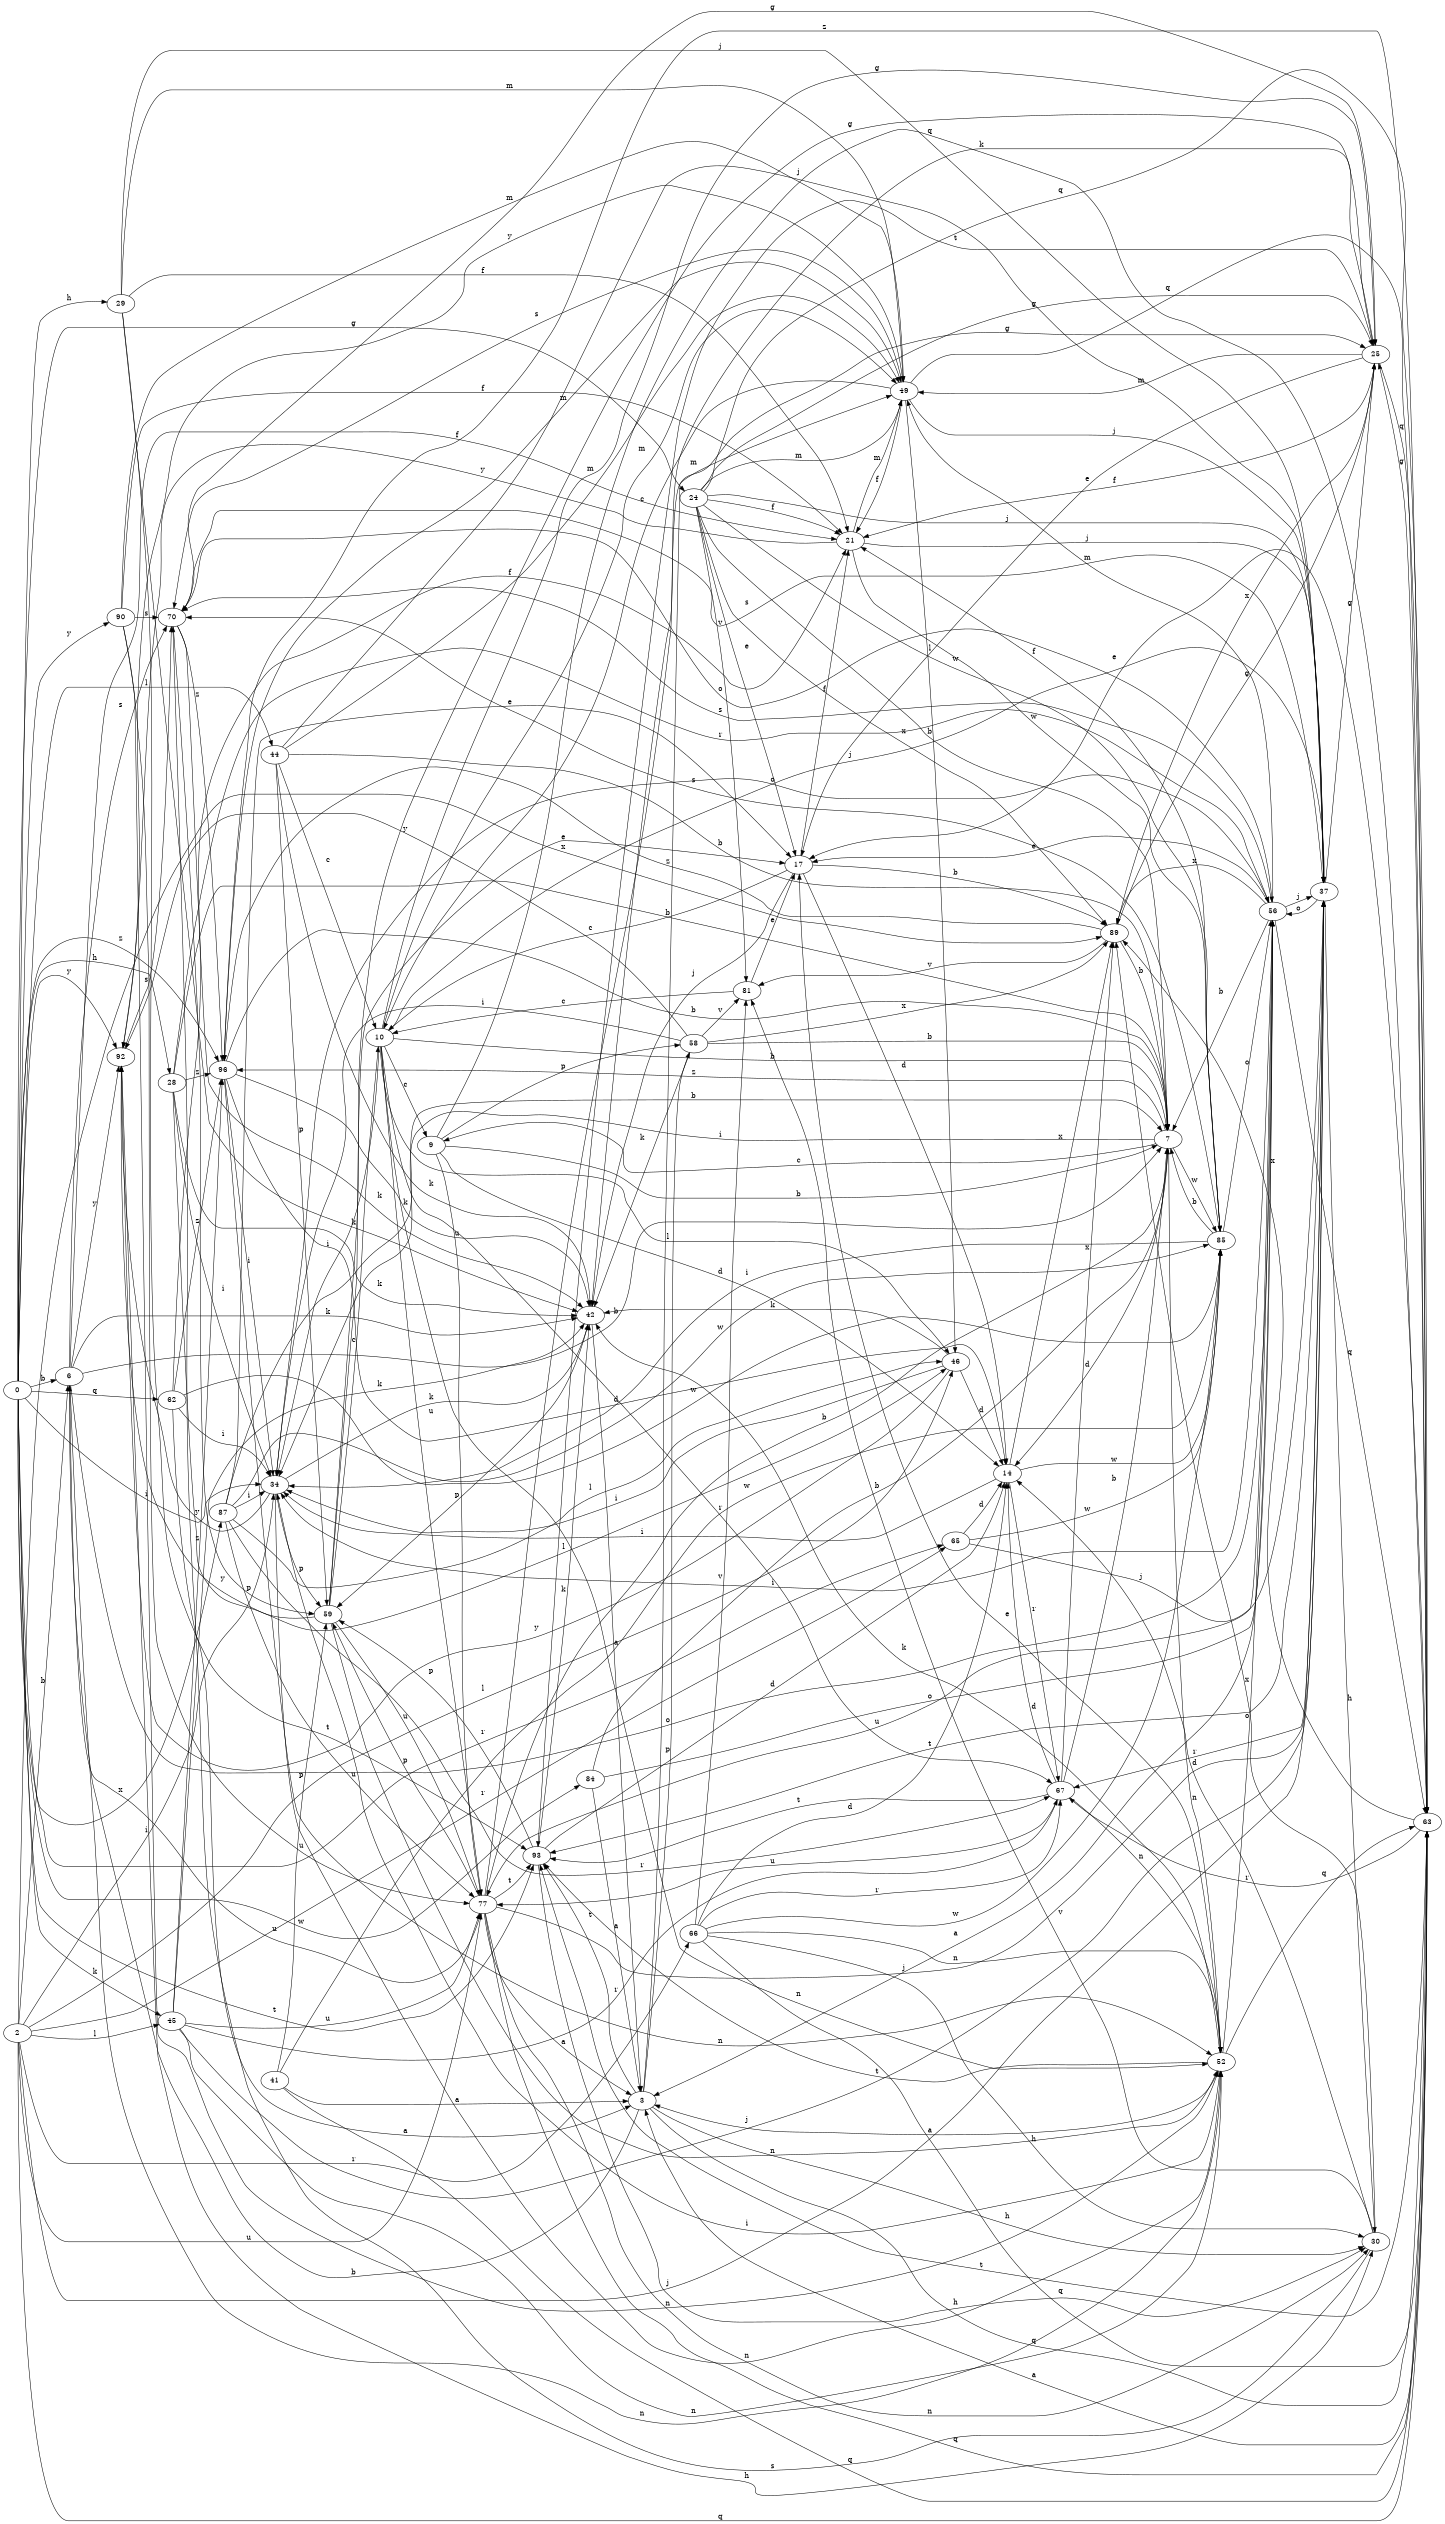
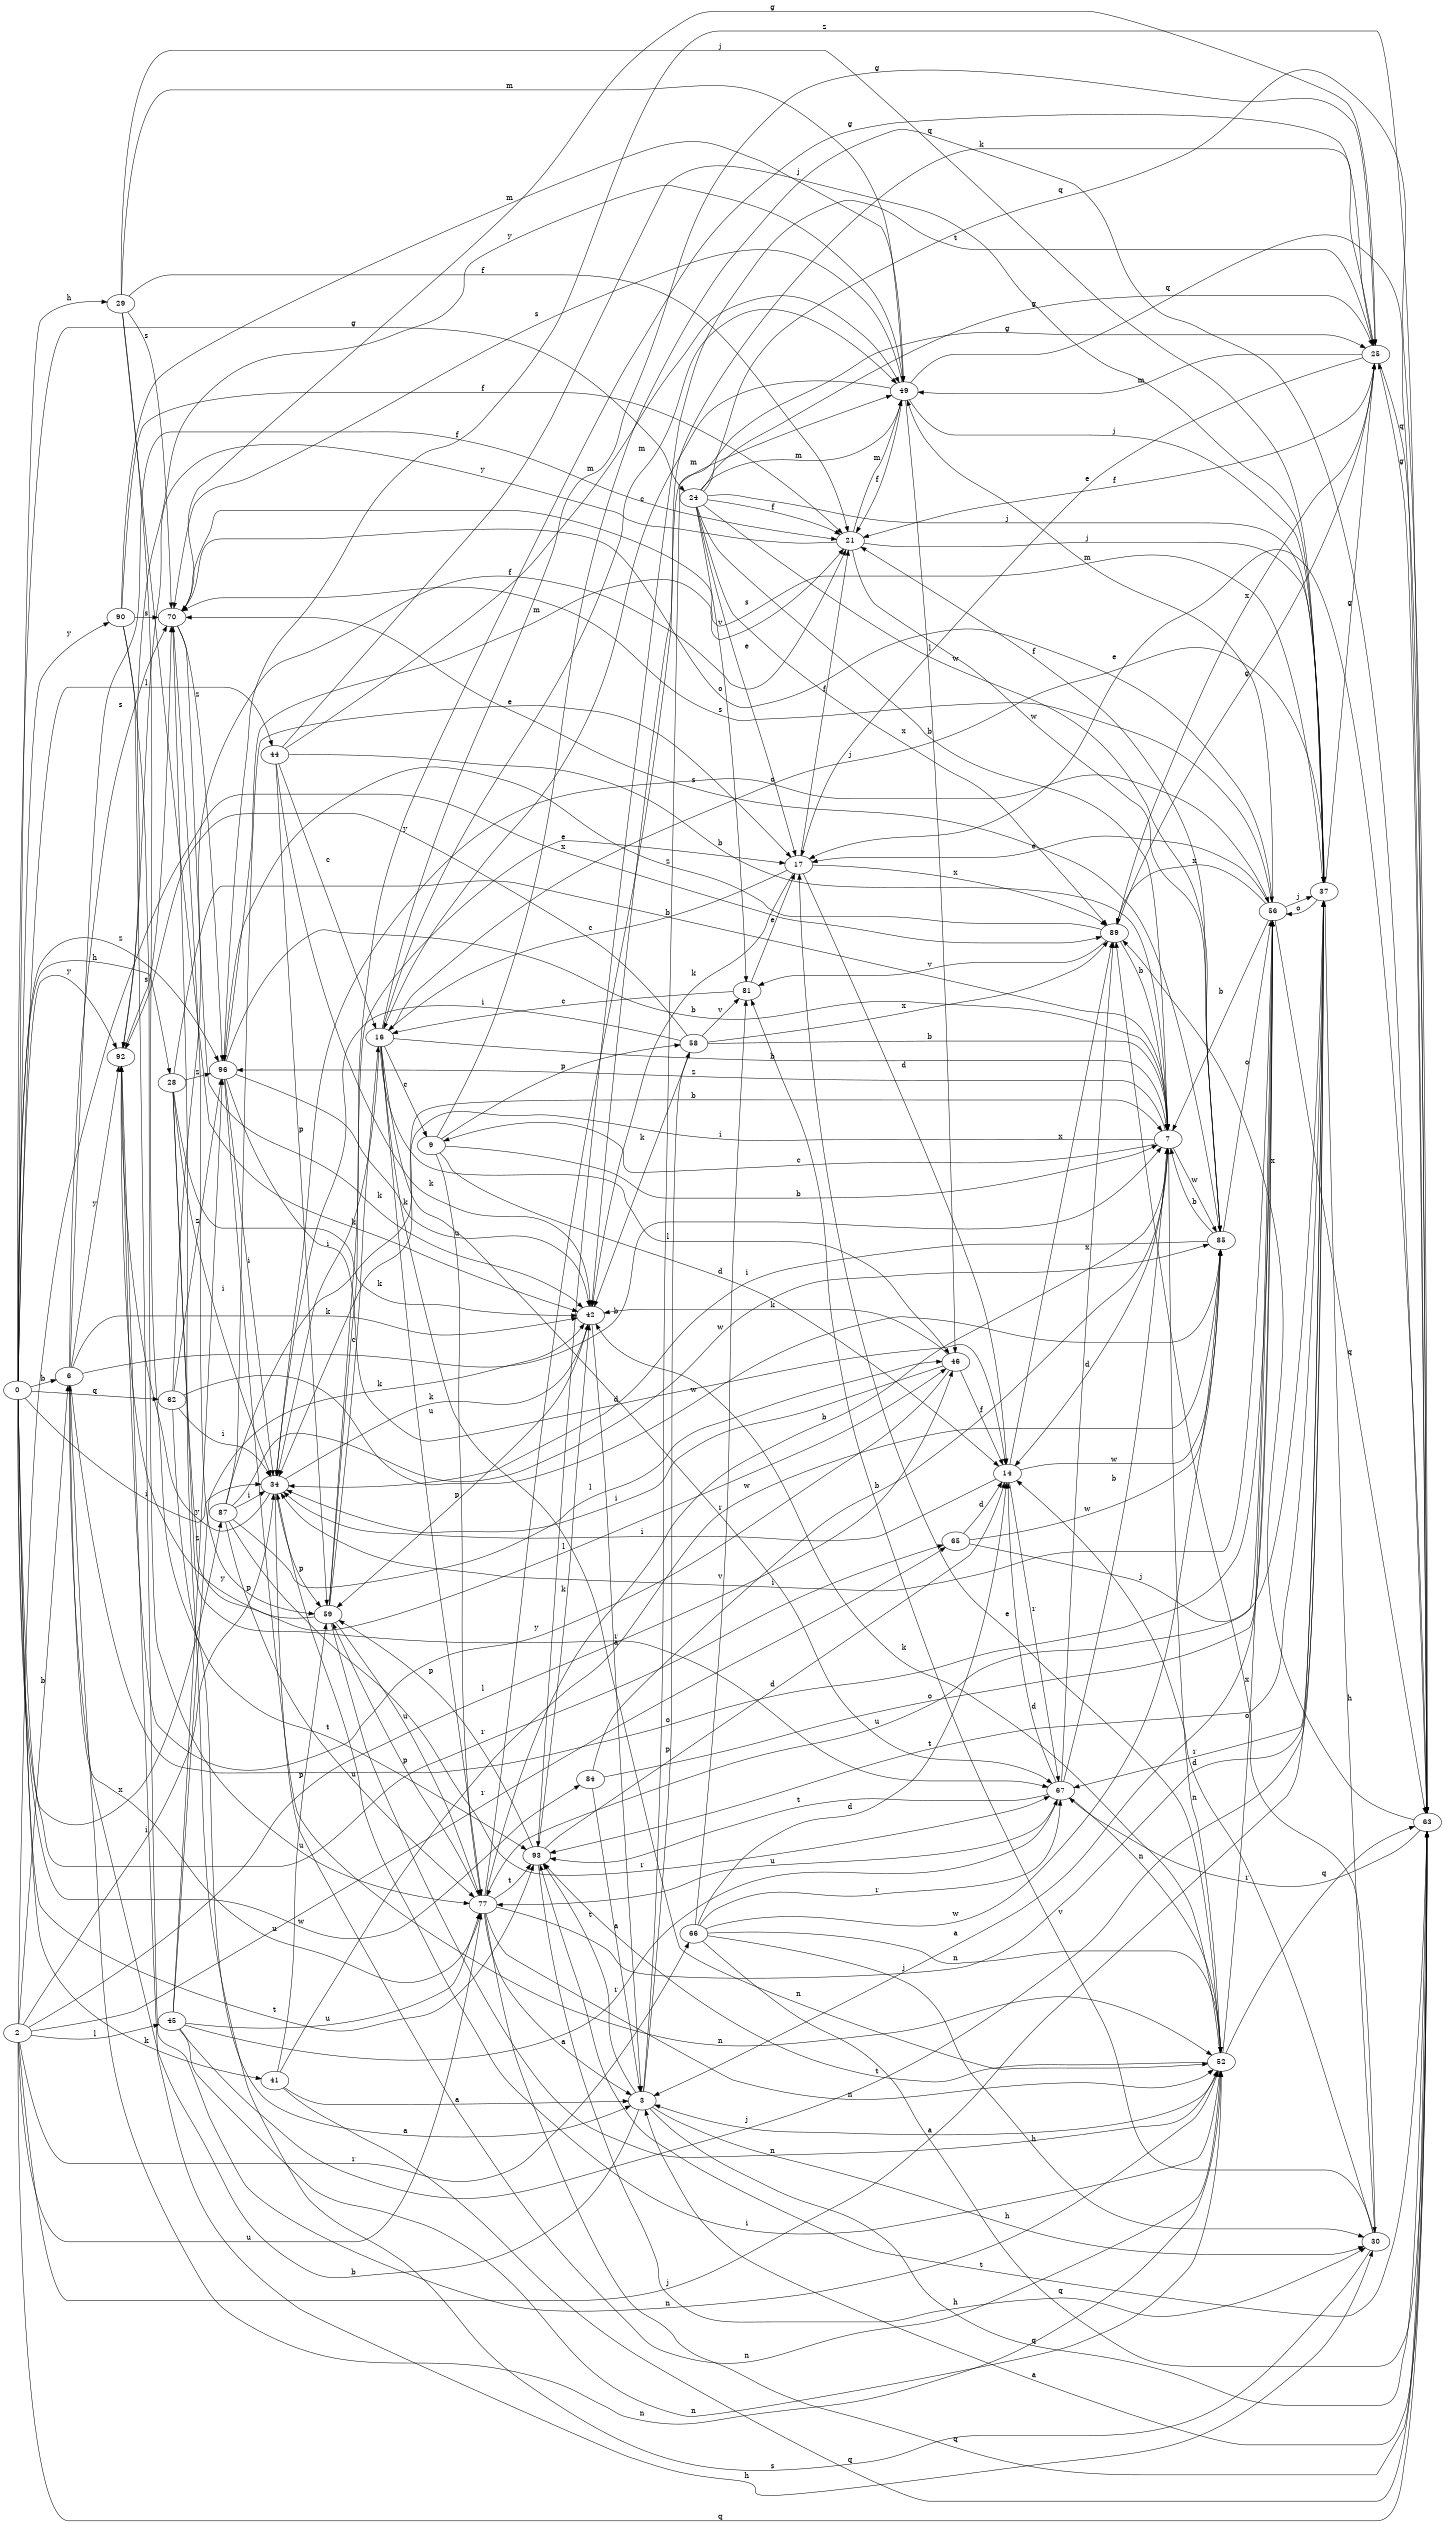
none -> (163, 454)
(437, 522) -> (419, 668)
(611, 698) -> (382, 1638)
(956, 873) -> (956, 873)
(694, 974) -> (694, 974)
(380, 1037) -> (380, 1037)
(982, 1410) -> (982, 1410)
(36, 1906) -> (36, 1906)
(807, 2391) -> (819, 2097)
